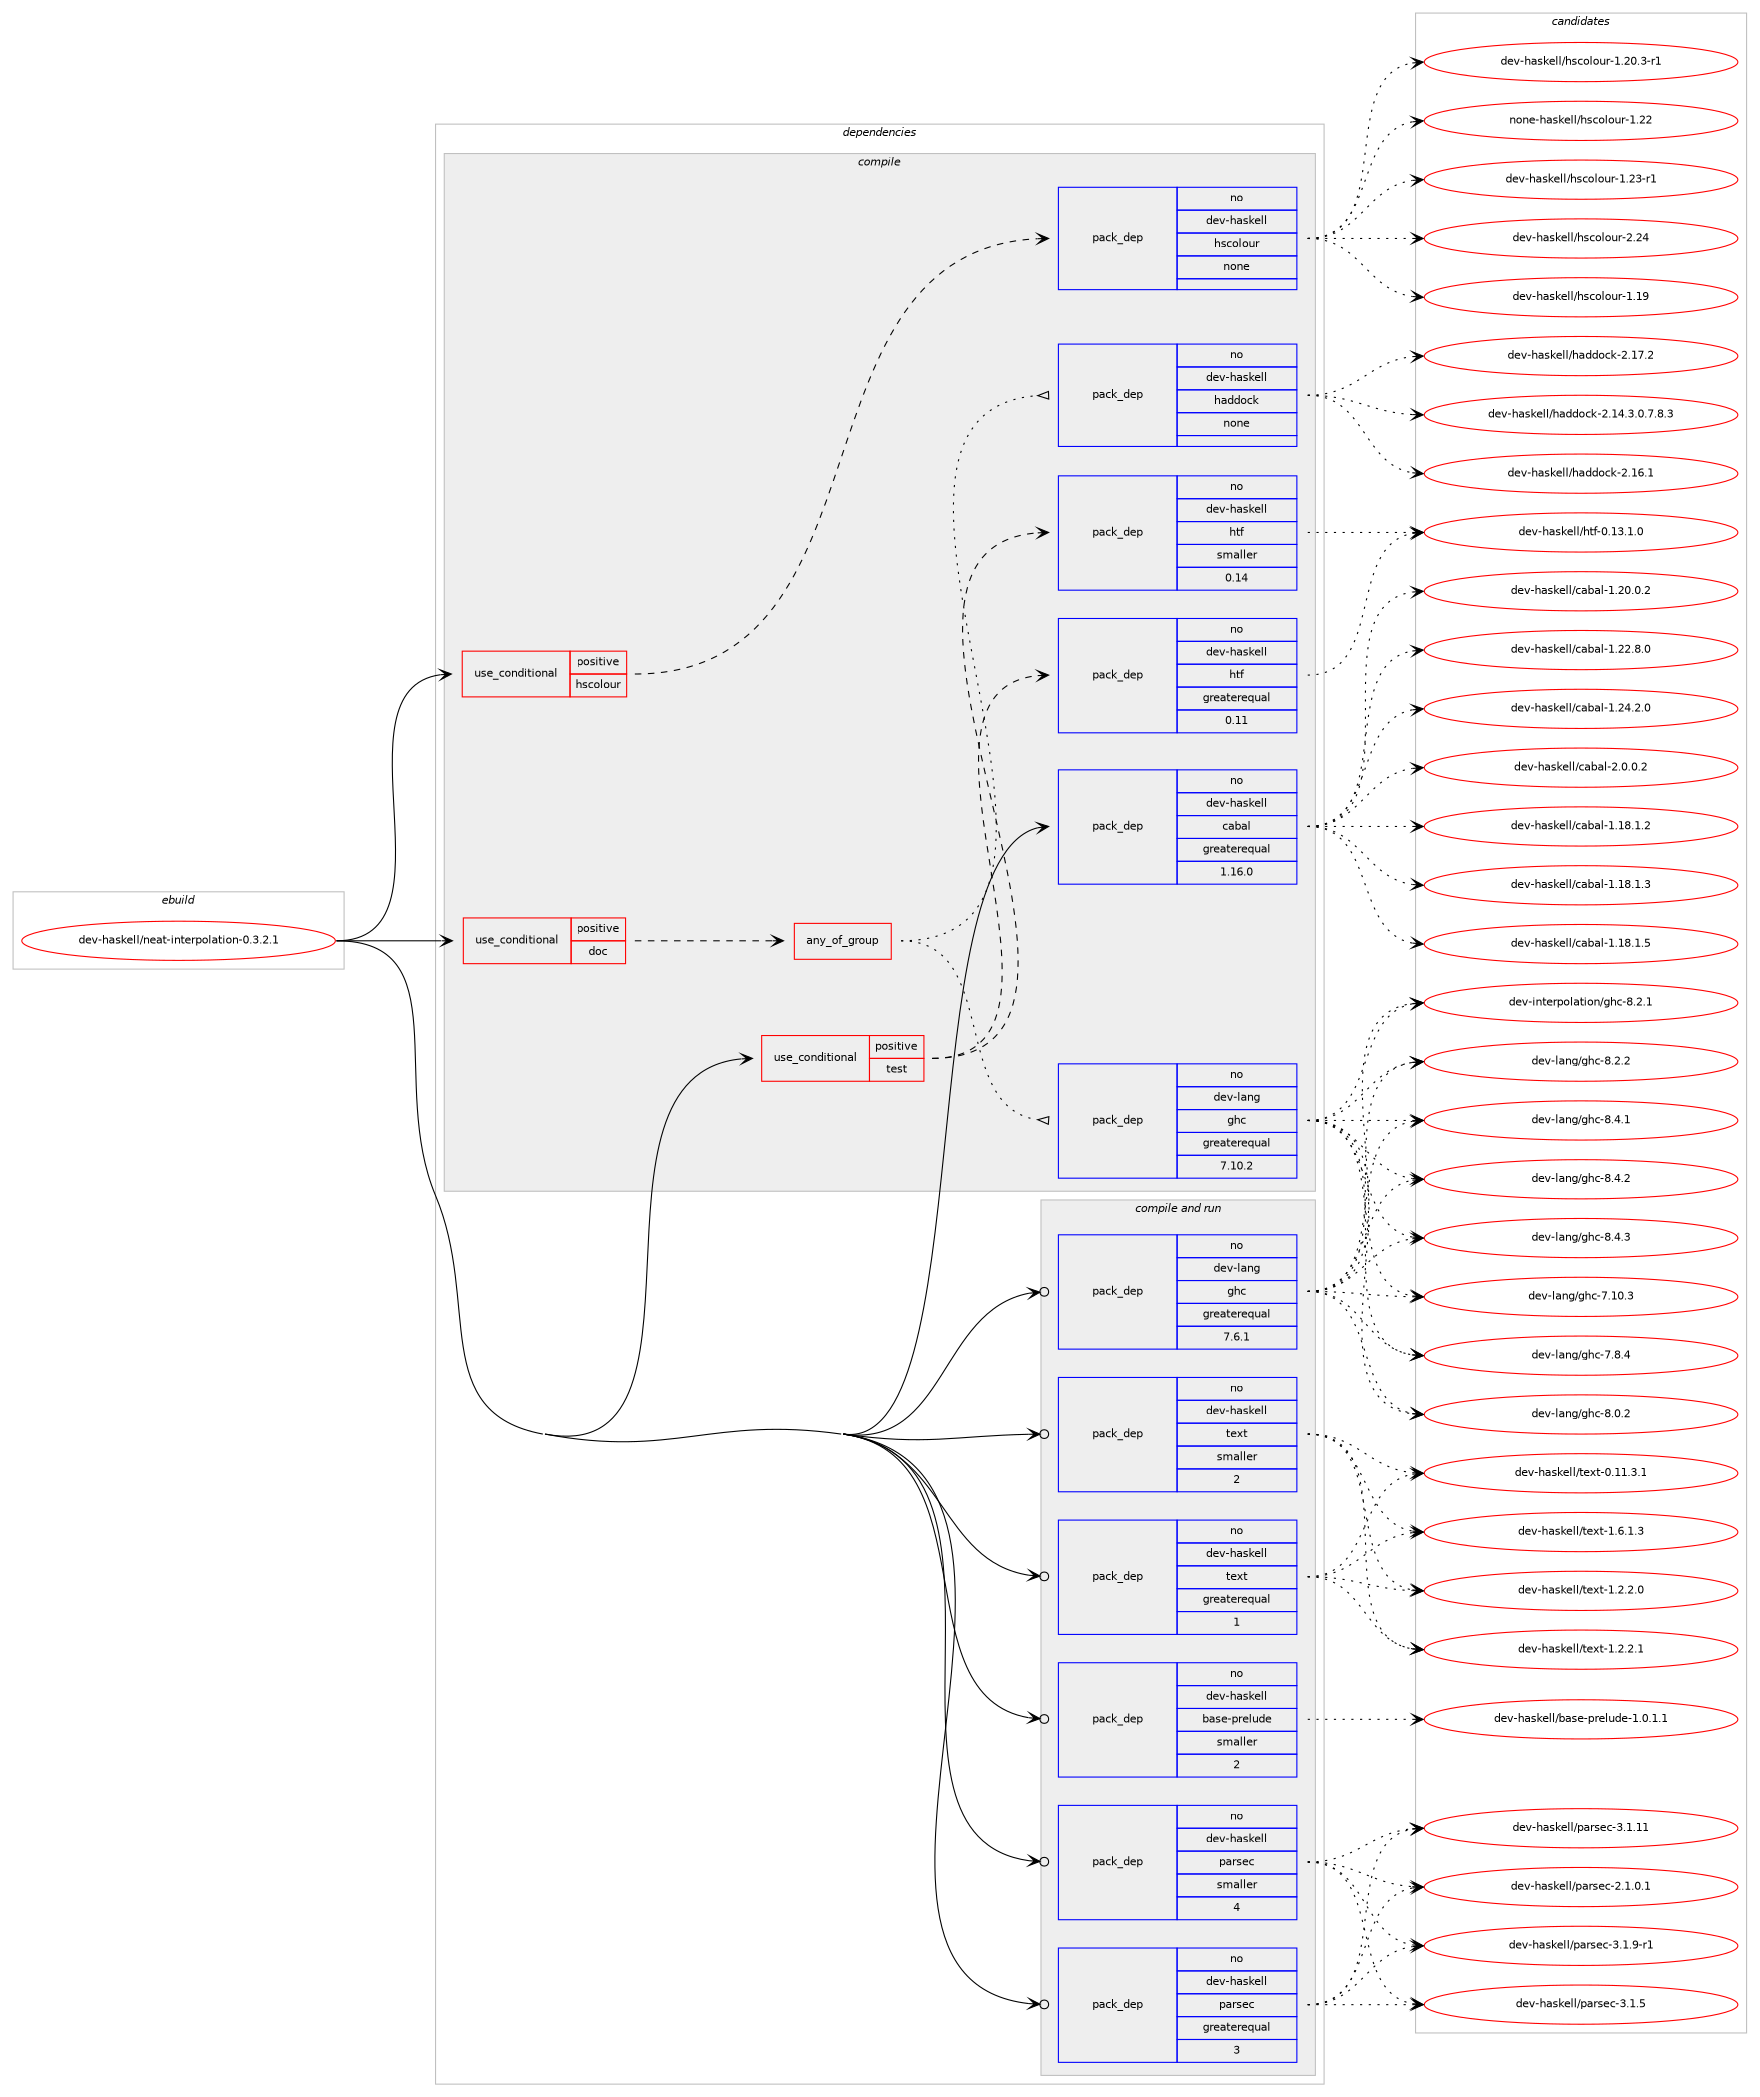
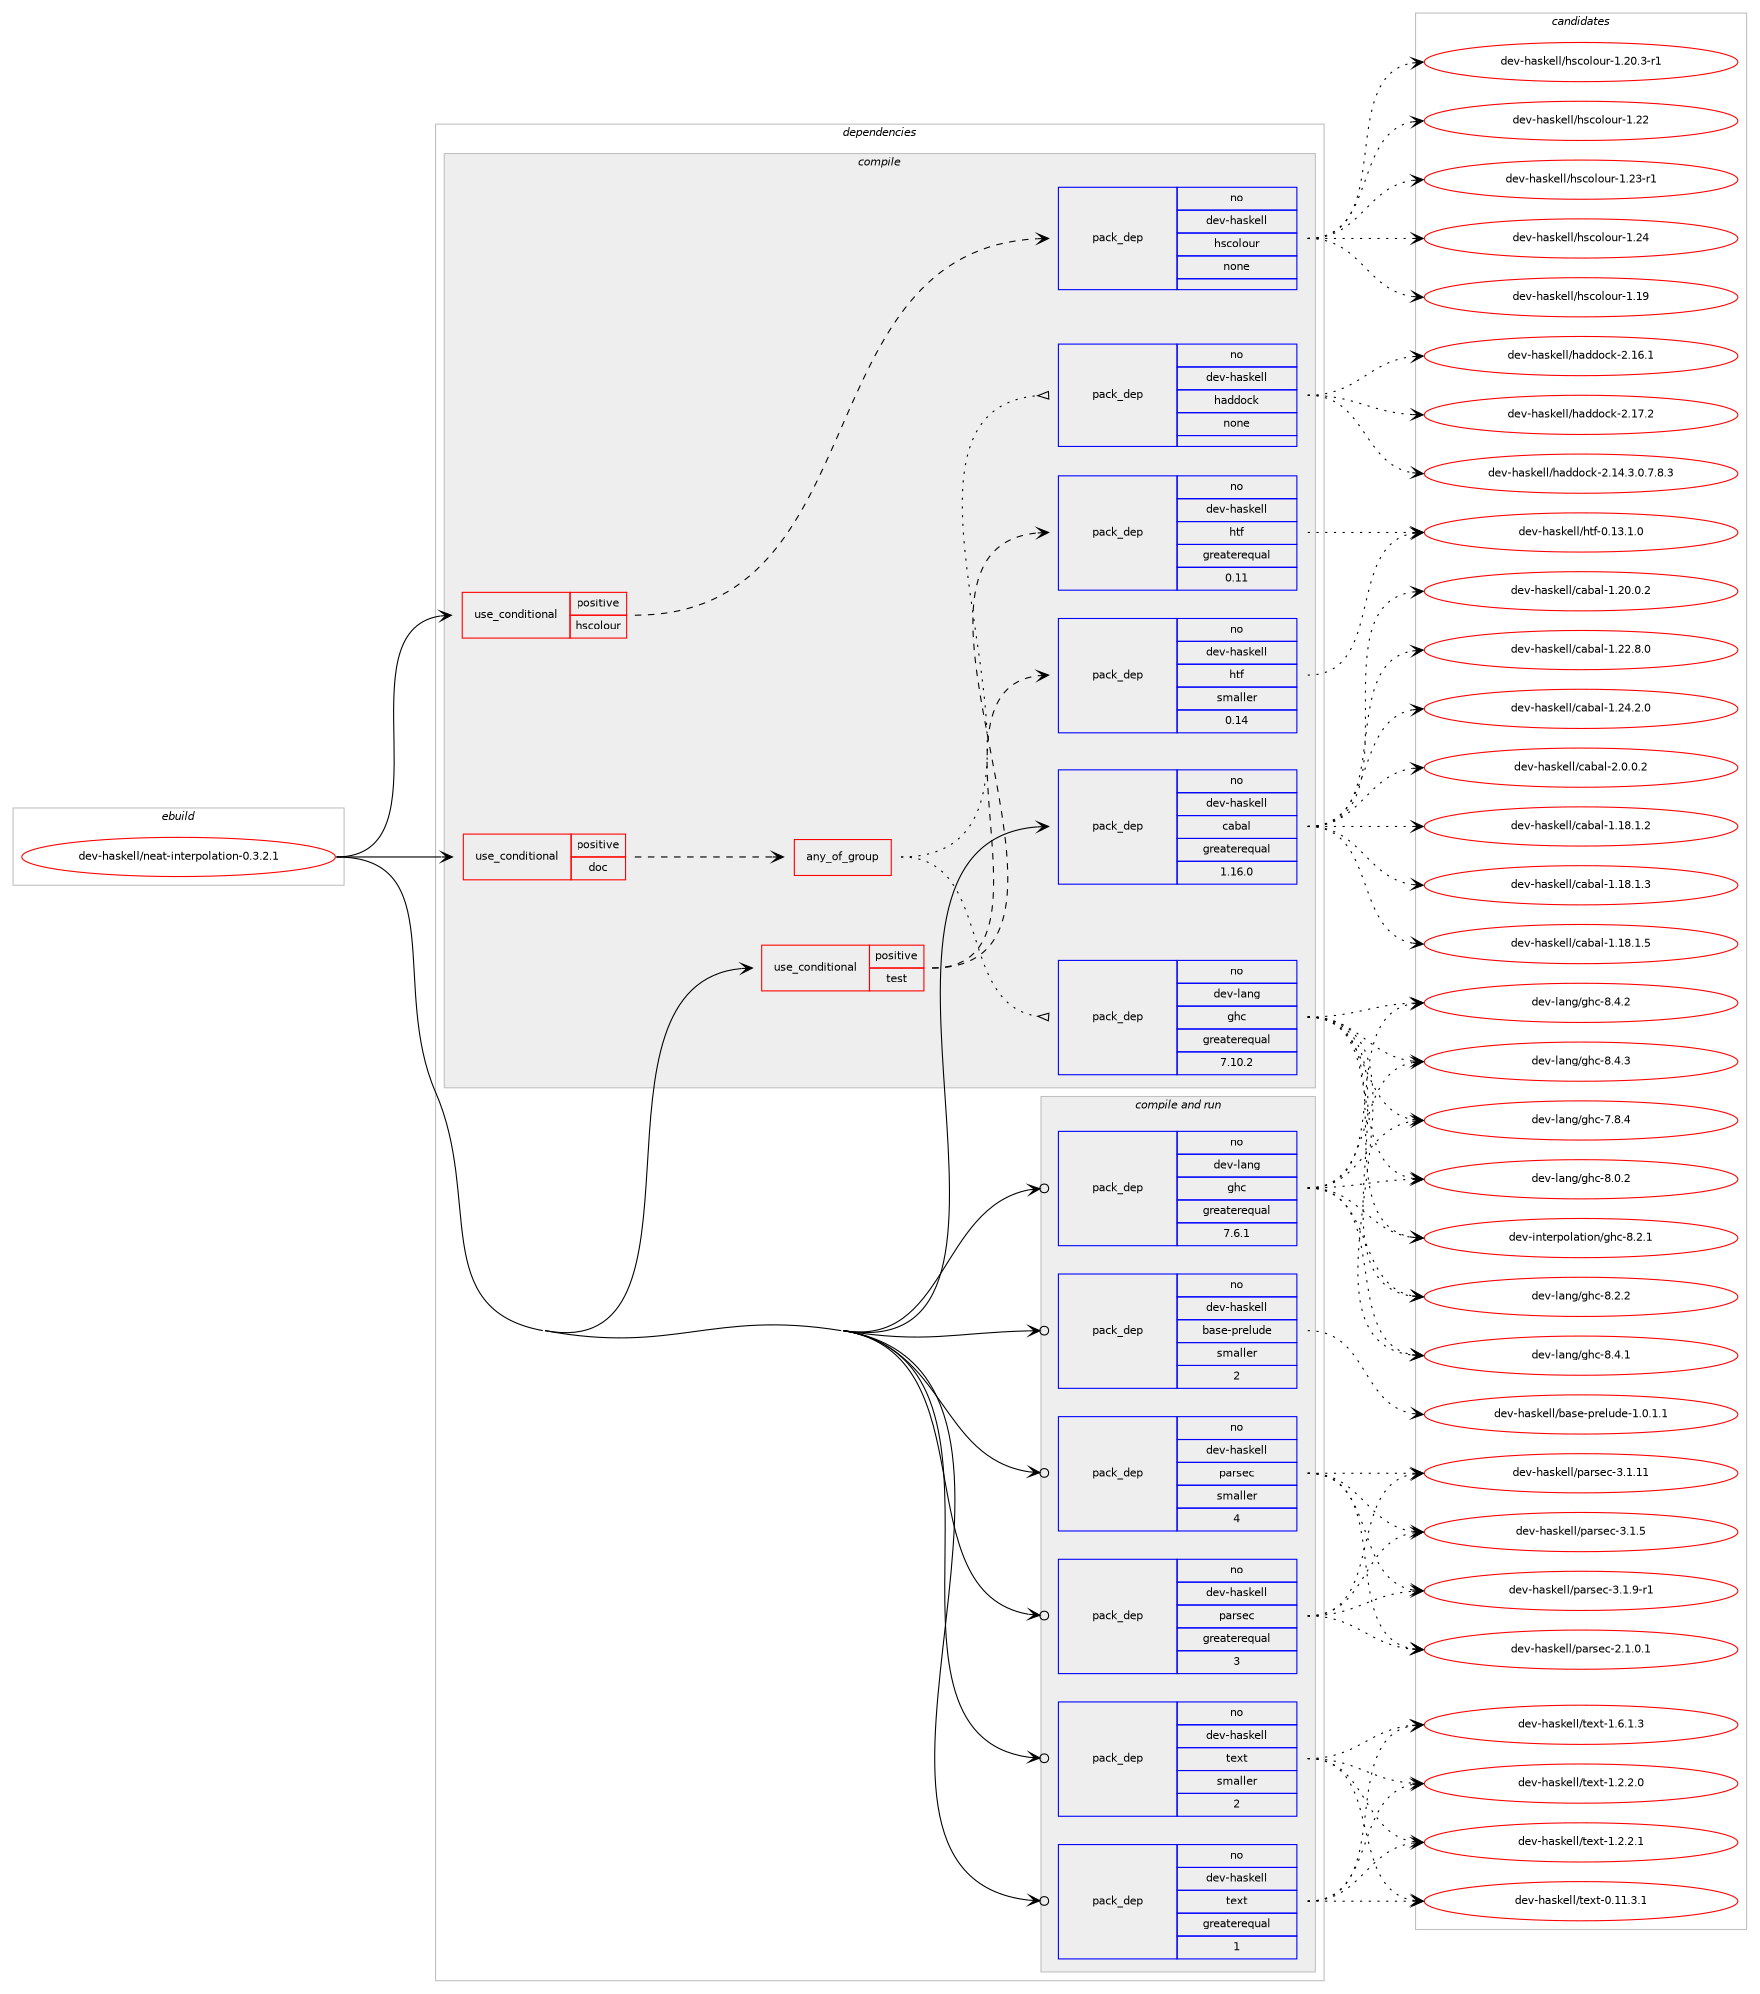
(1581, 121) -> (1581, 121)
(1581, 238) -> (1581, 238)
(1581, 1297) -> none
